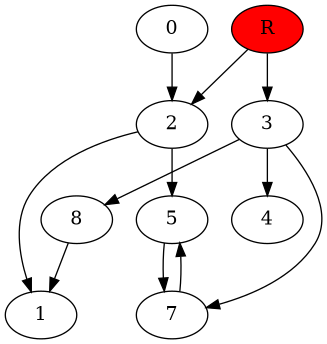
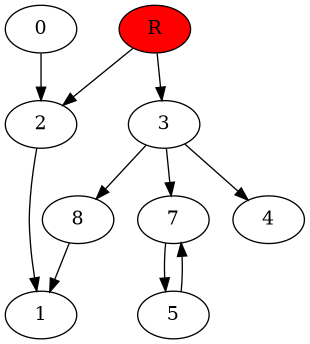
(172, 163) -> none
